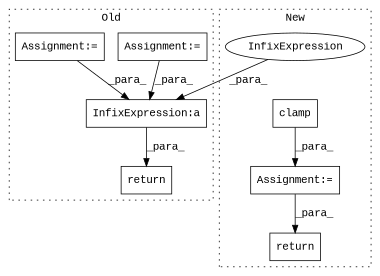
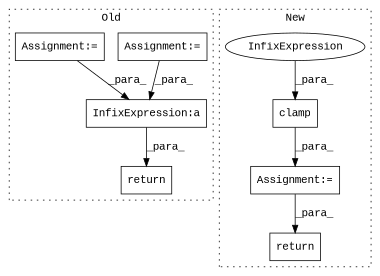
(226, 78) -> (295, 76)
